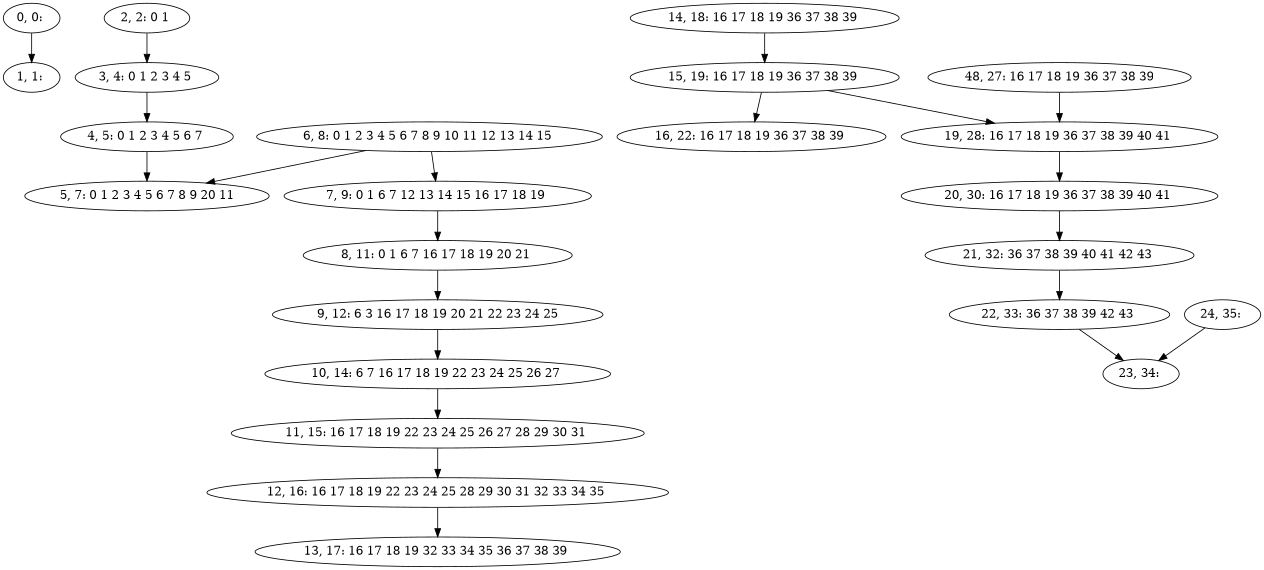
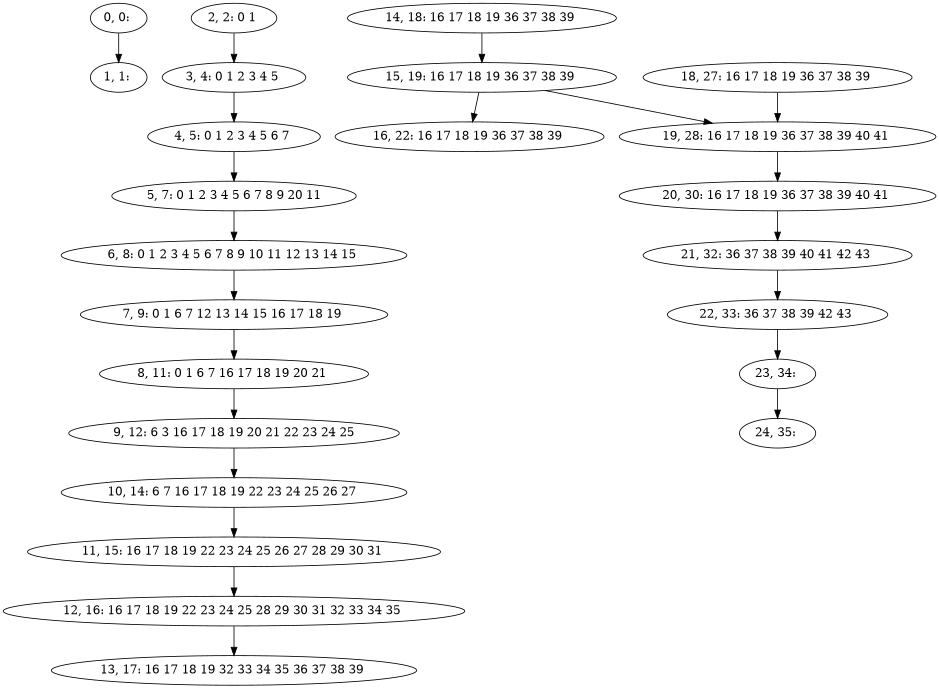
(1059, 77) -> (778, 77)
(290, 166) -> (234, 222)
(1185, 342) -> (778, 400)
